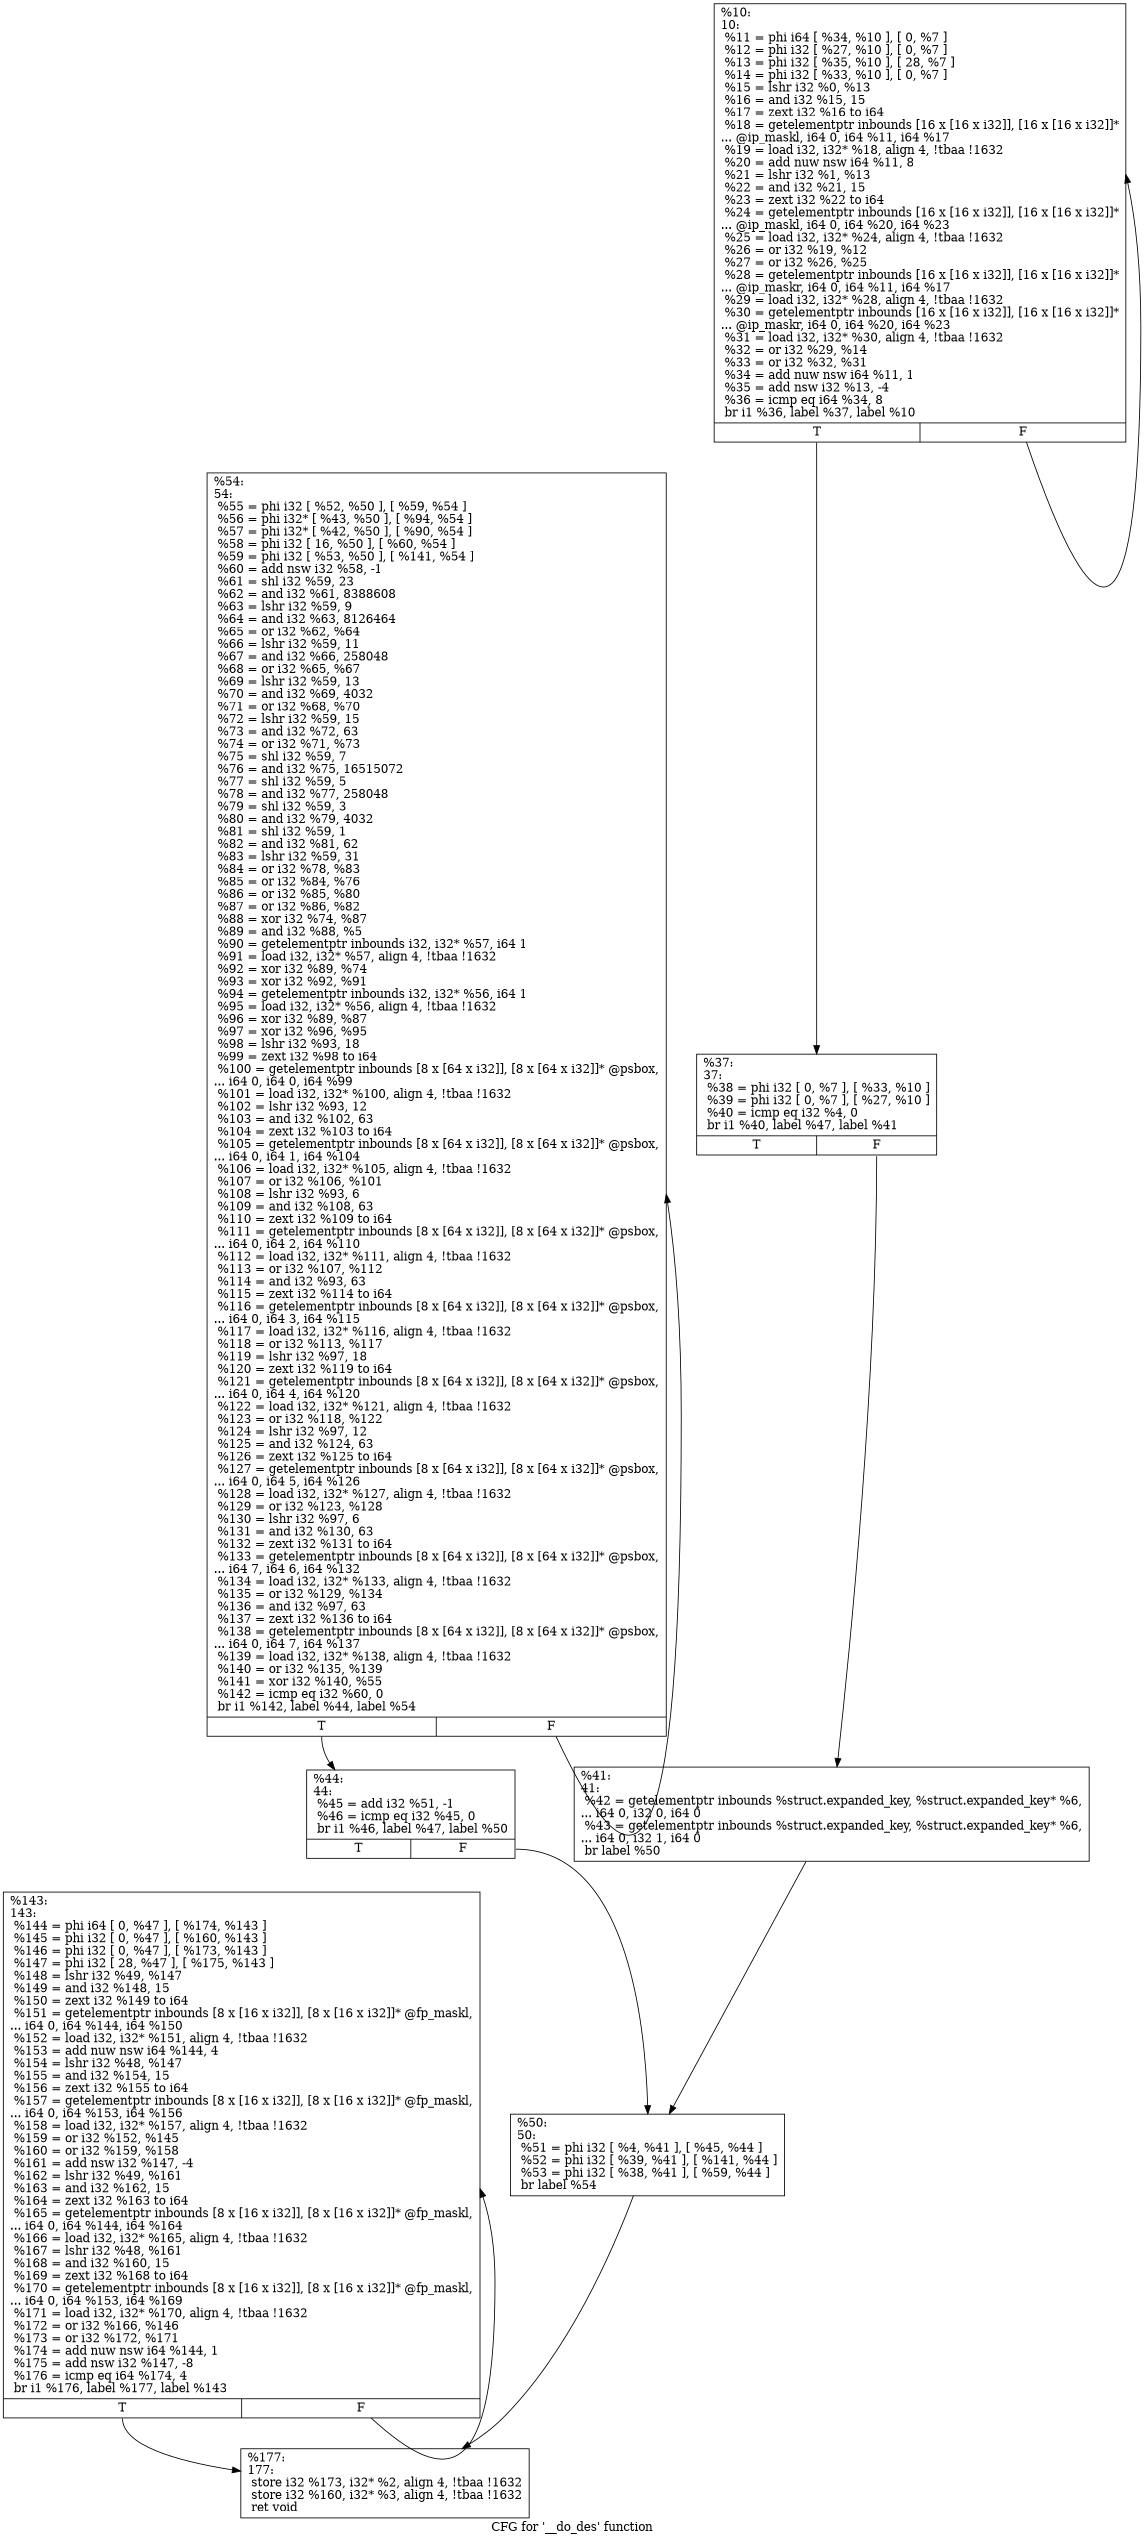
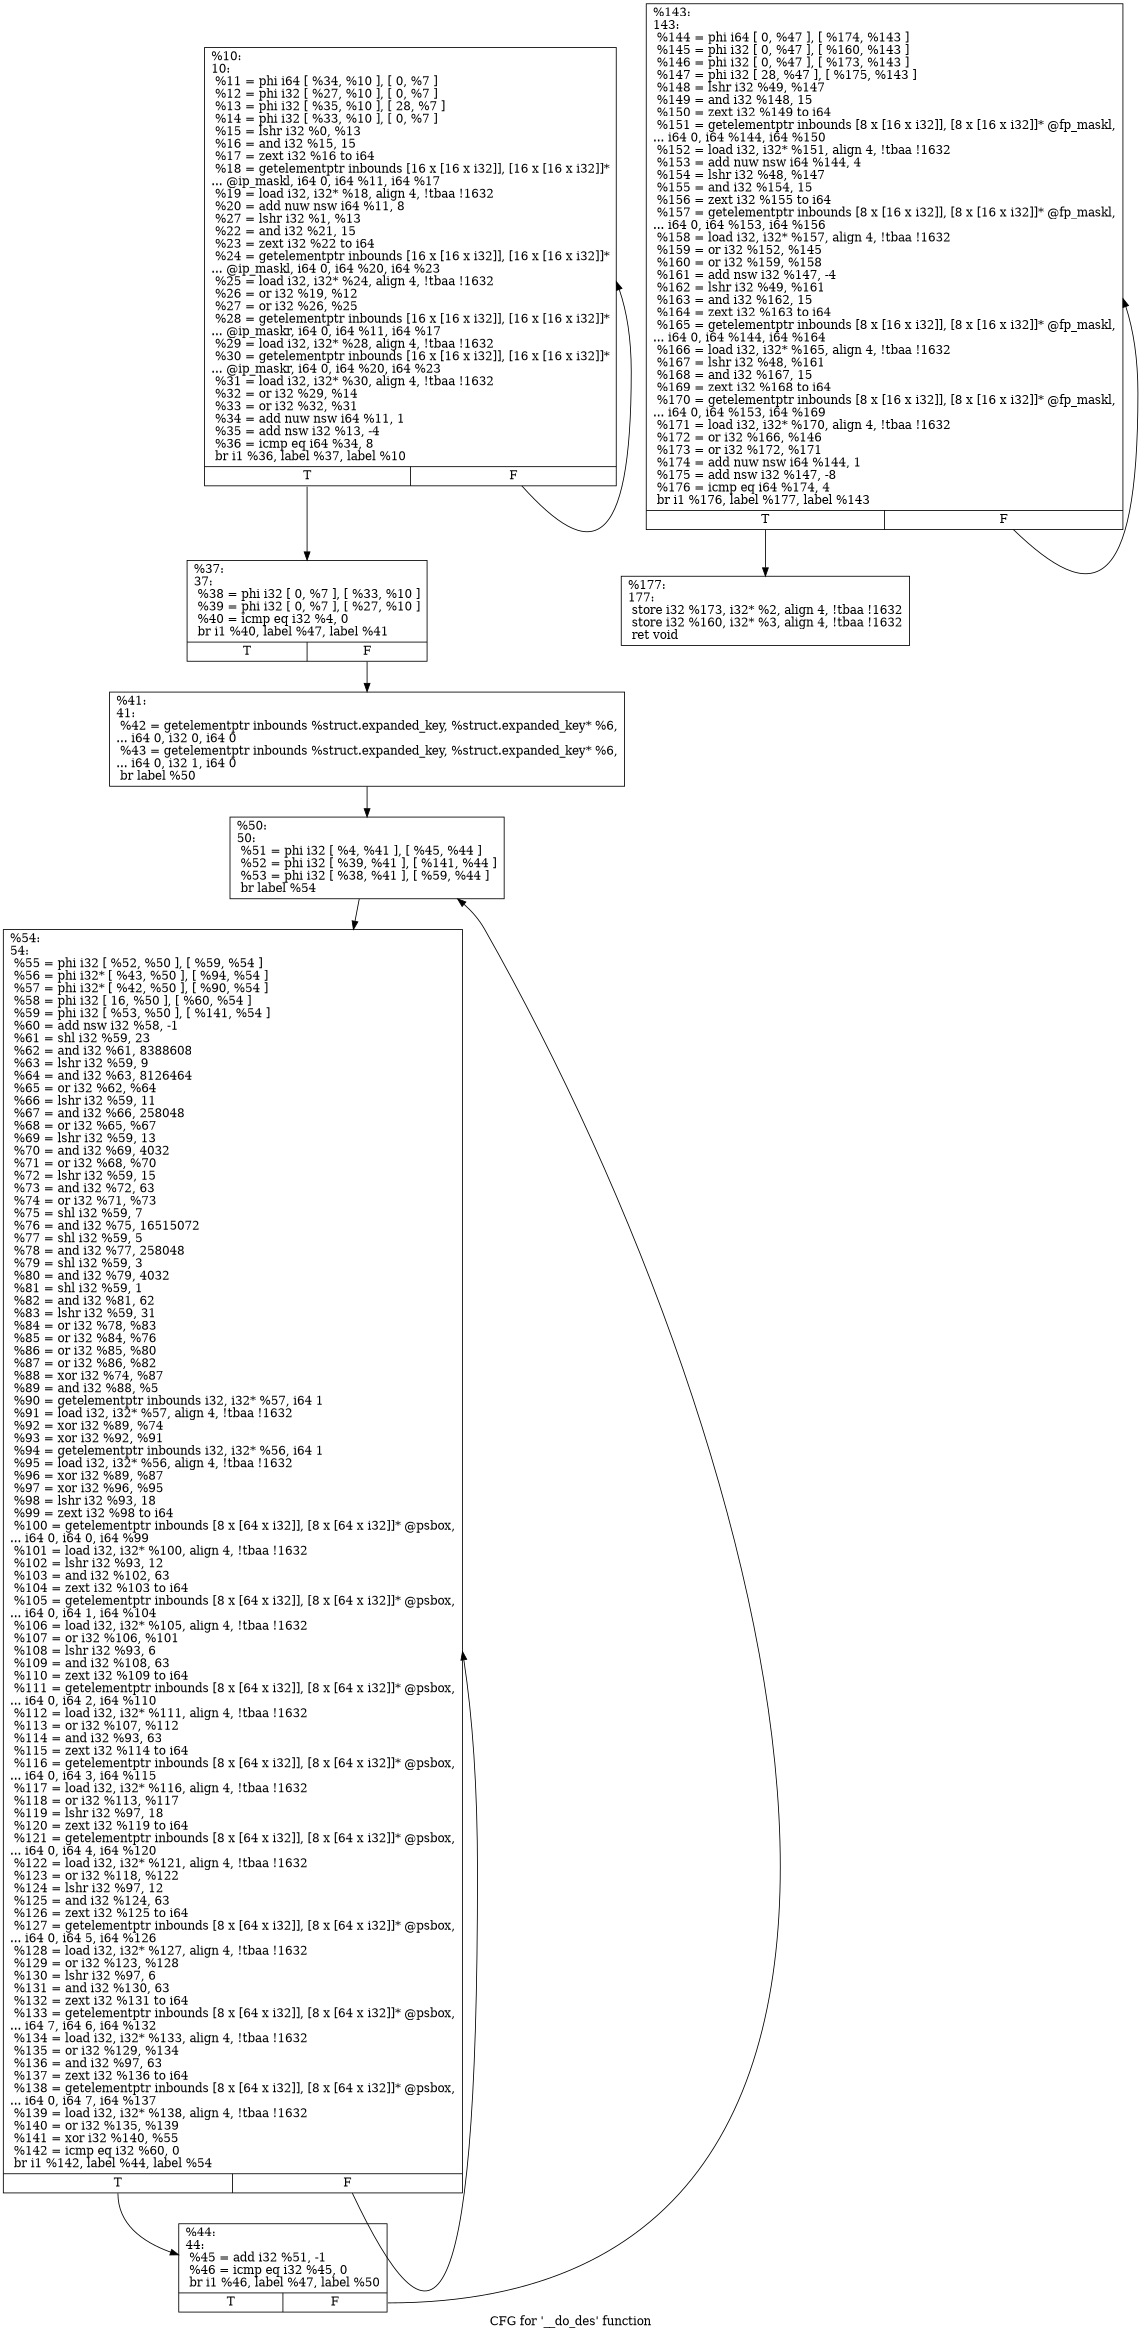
(796, 175) -> (286, 219)
(90, 2264) -> (733, 375)
(568, 2332) -> (357, 910)
